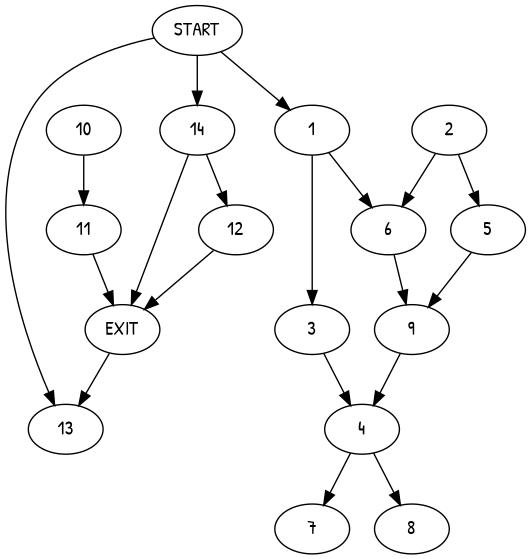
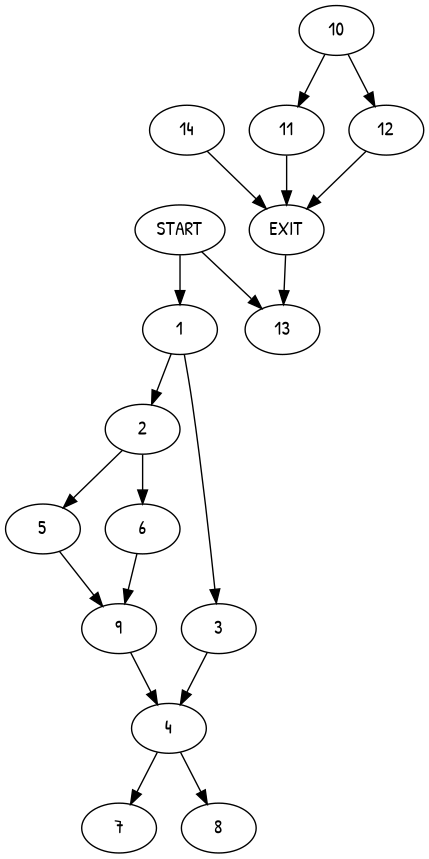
(197, 74) -> none
(214, 174) -> (358, 74)
(346, 175) -> (164, 373)
